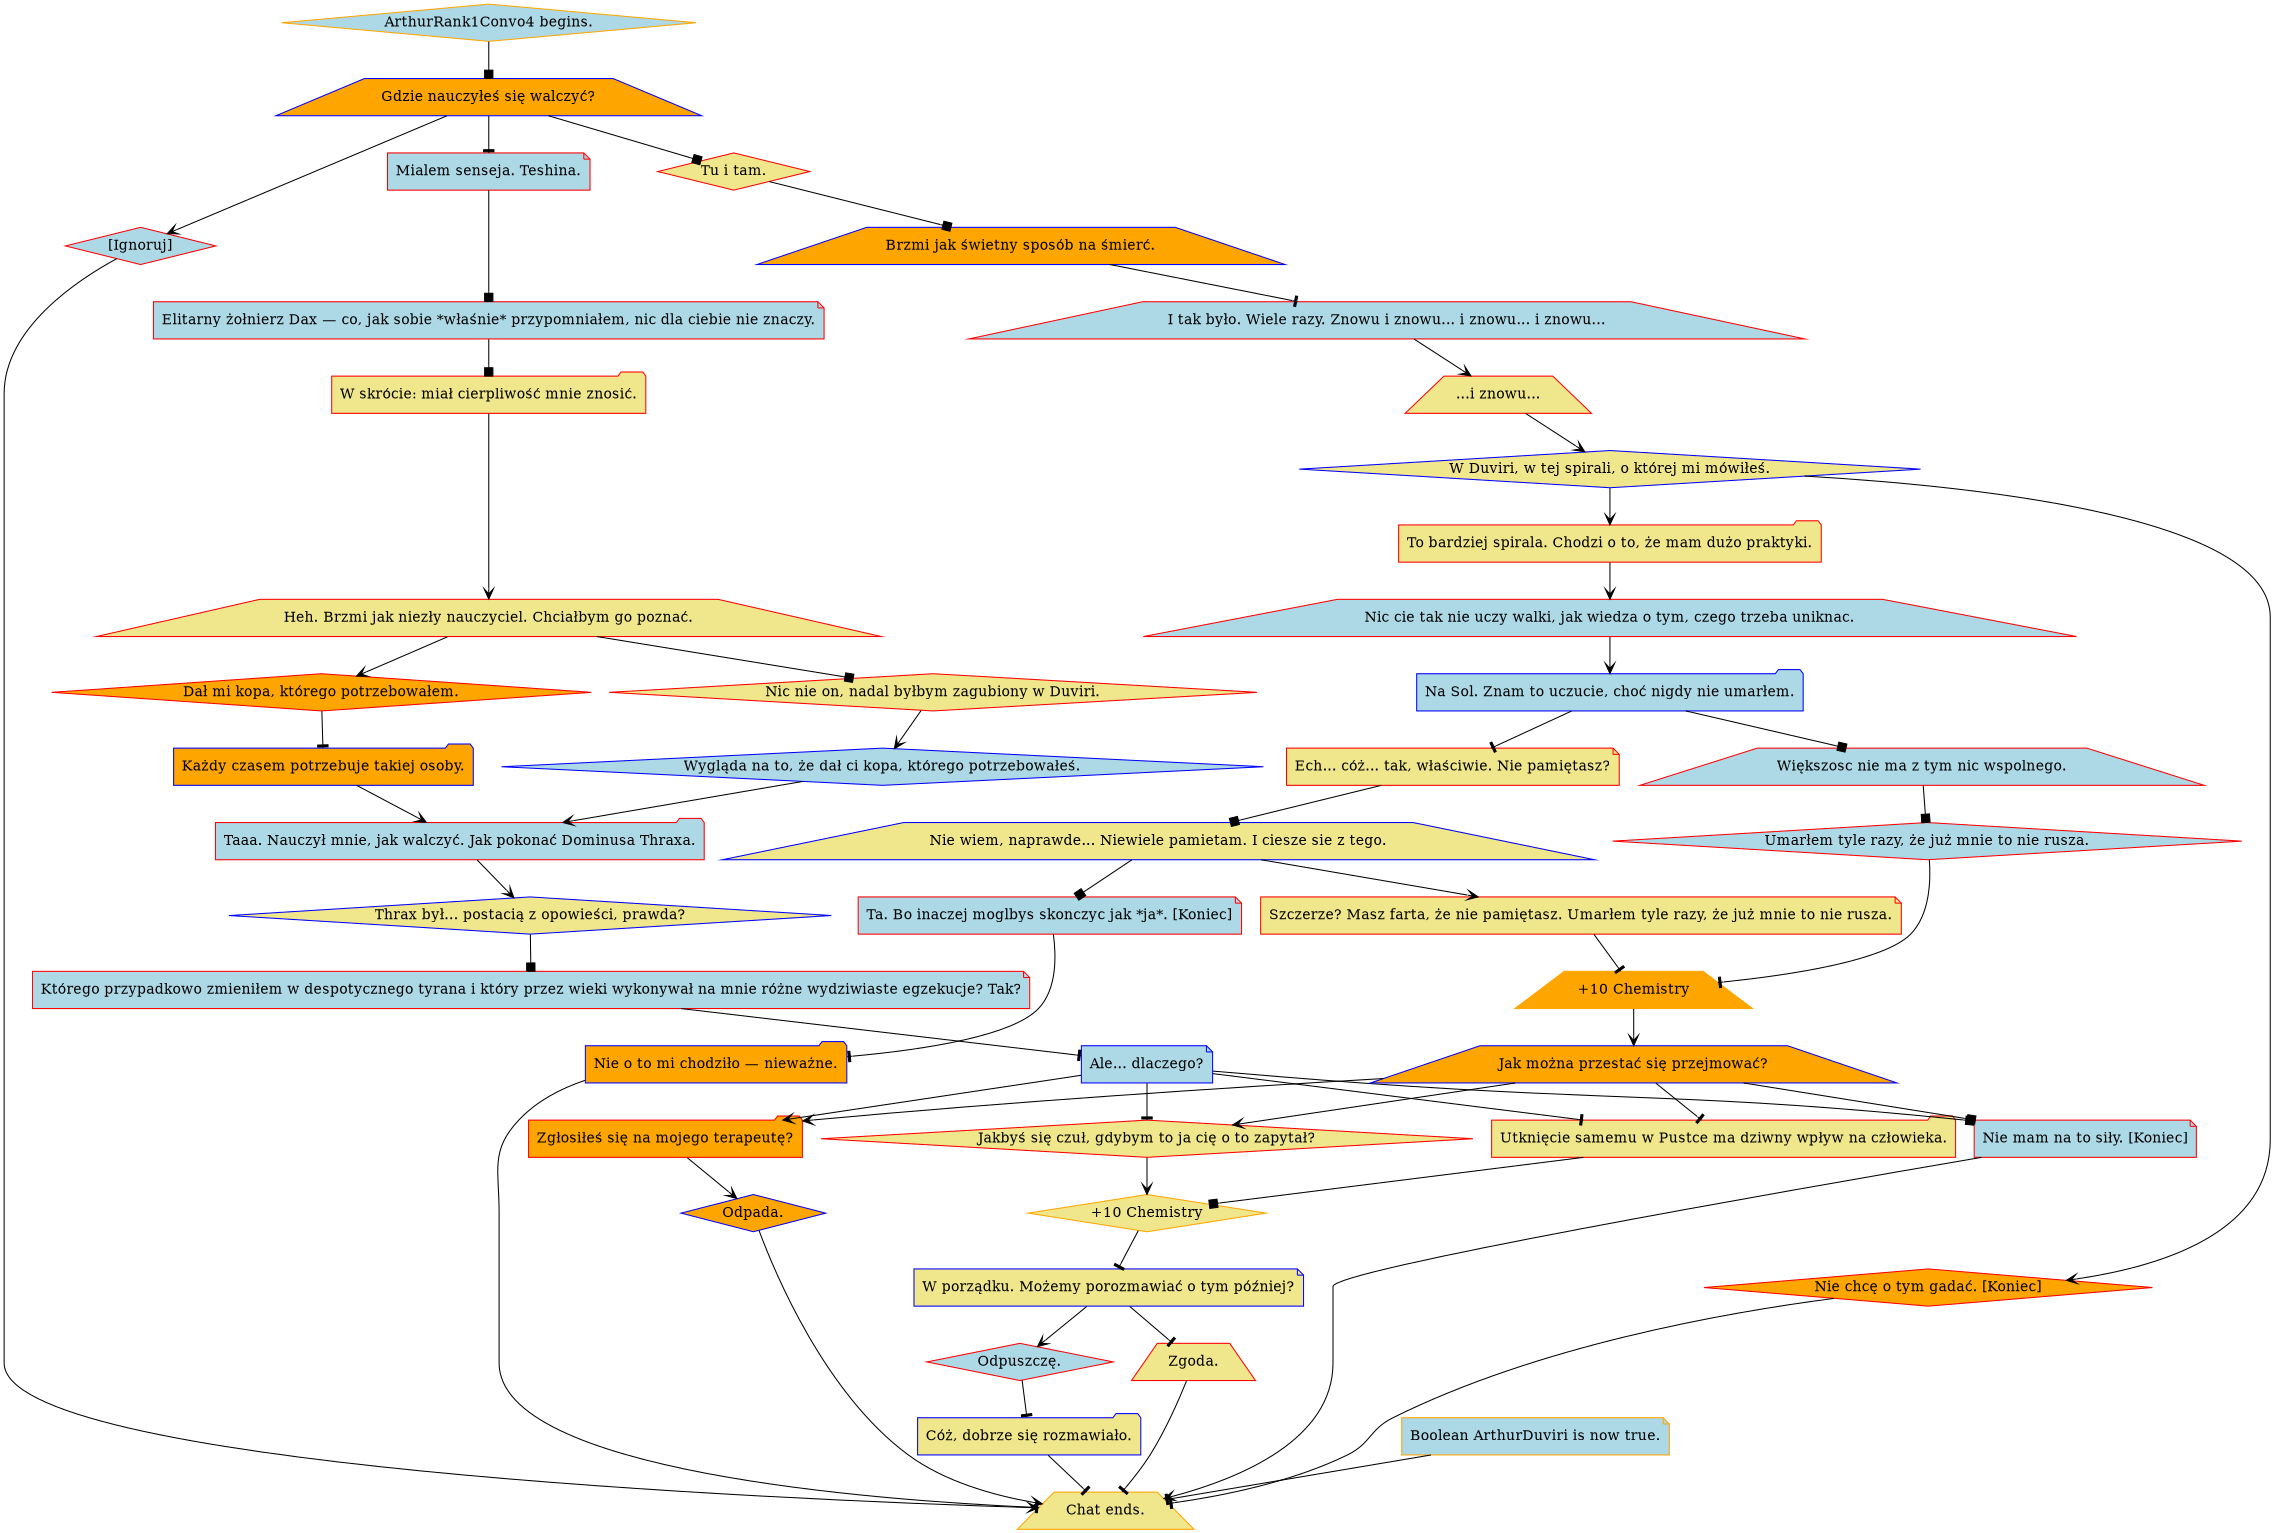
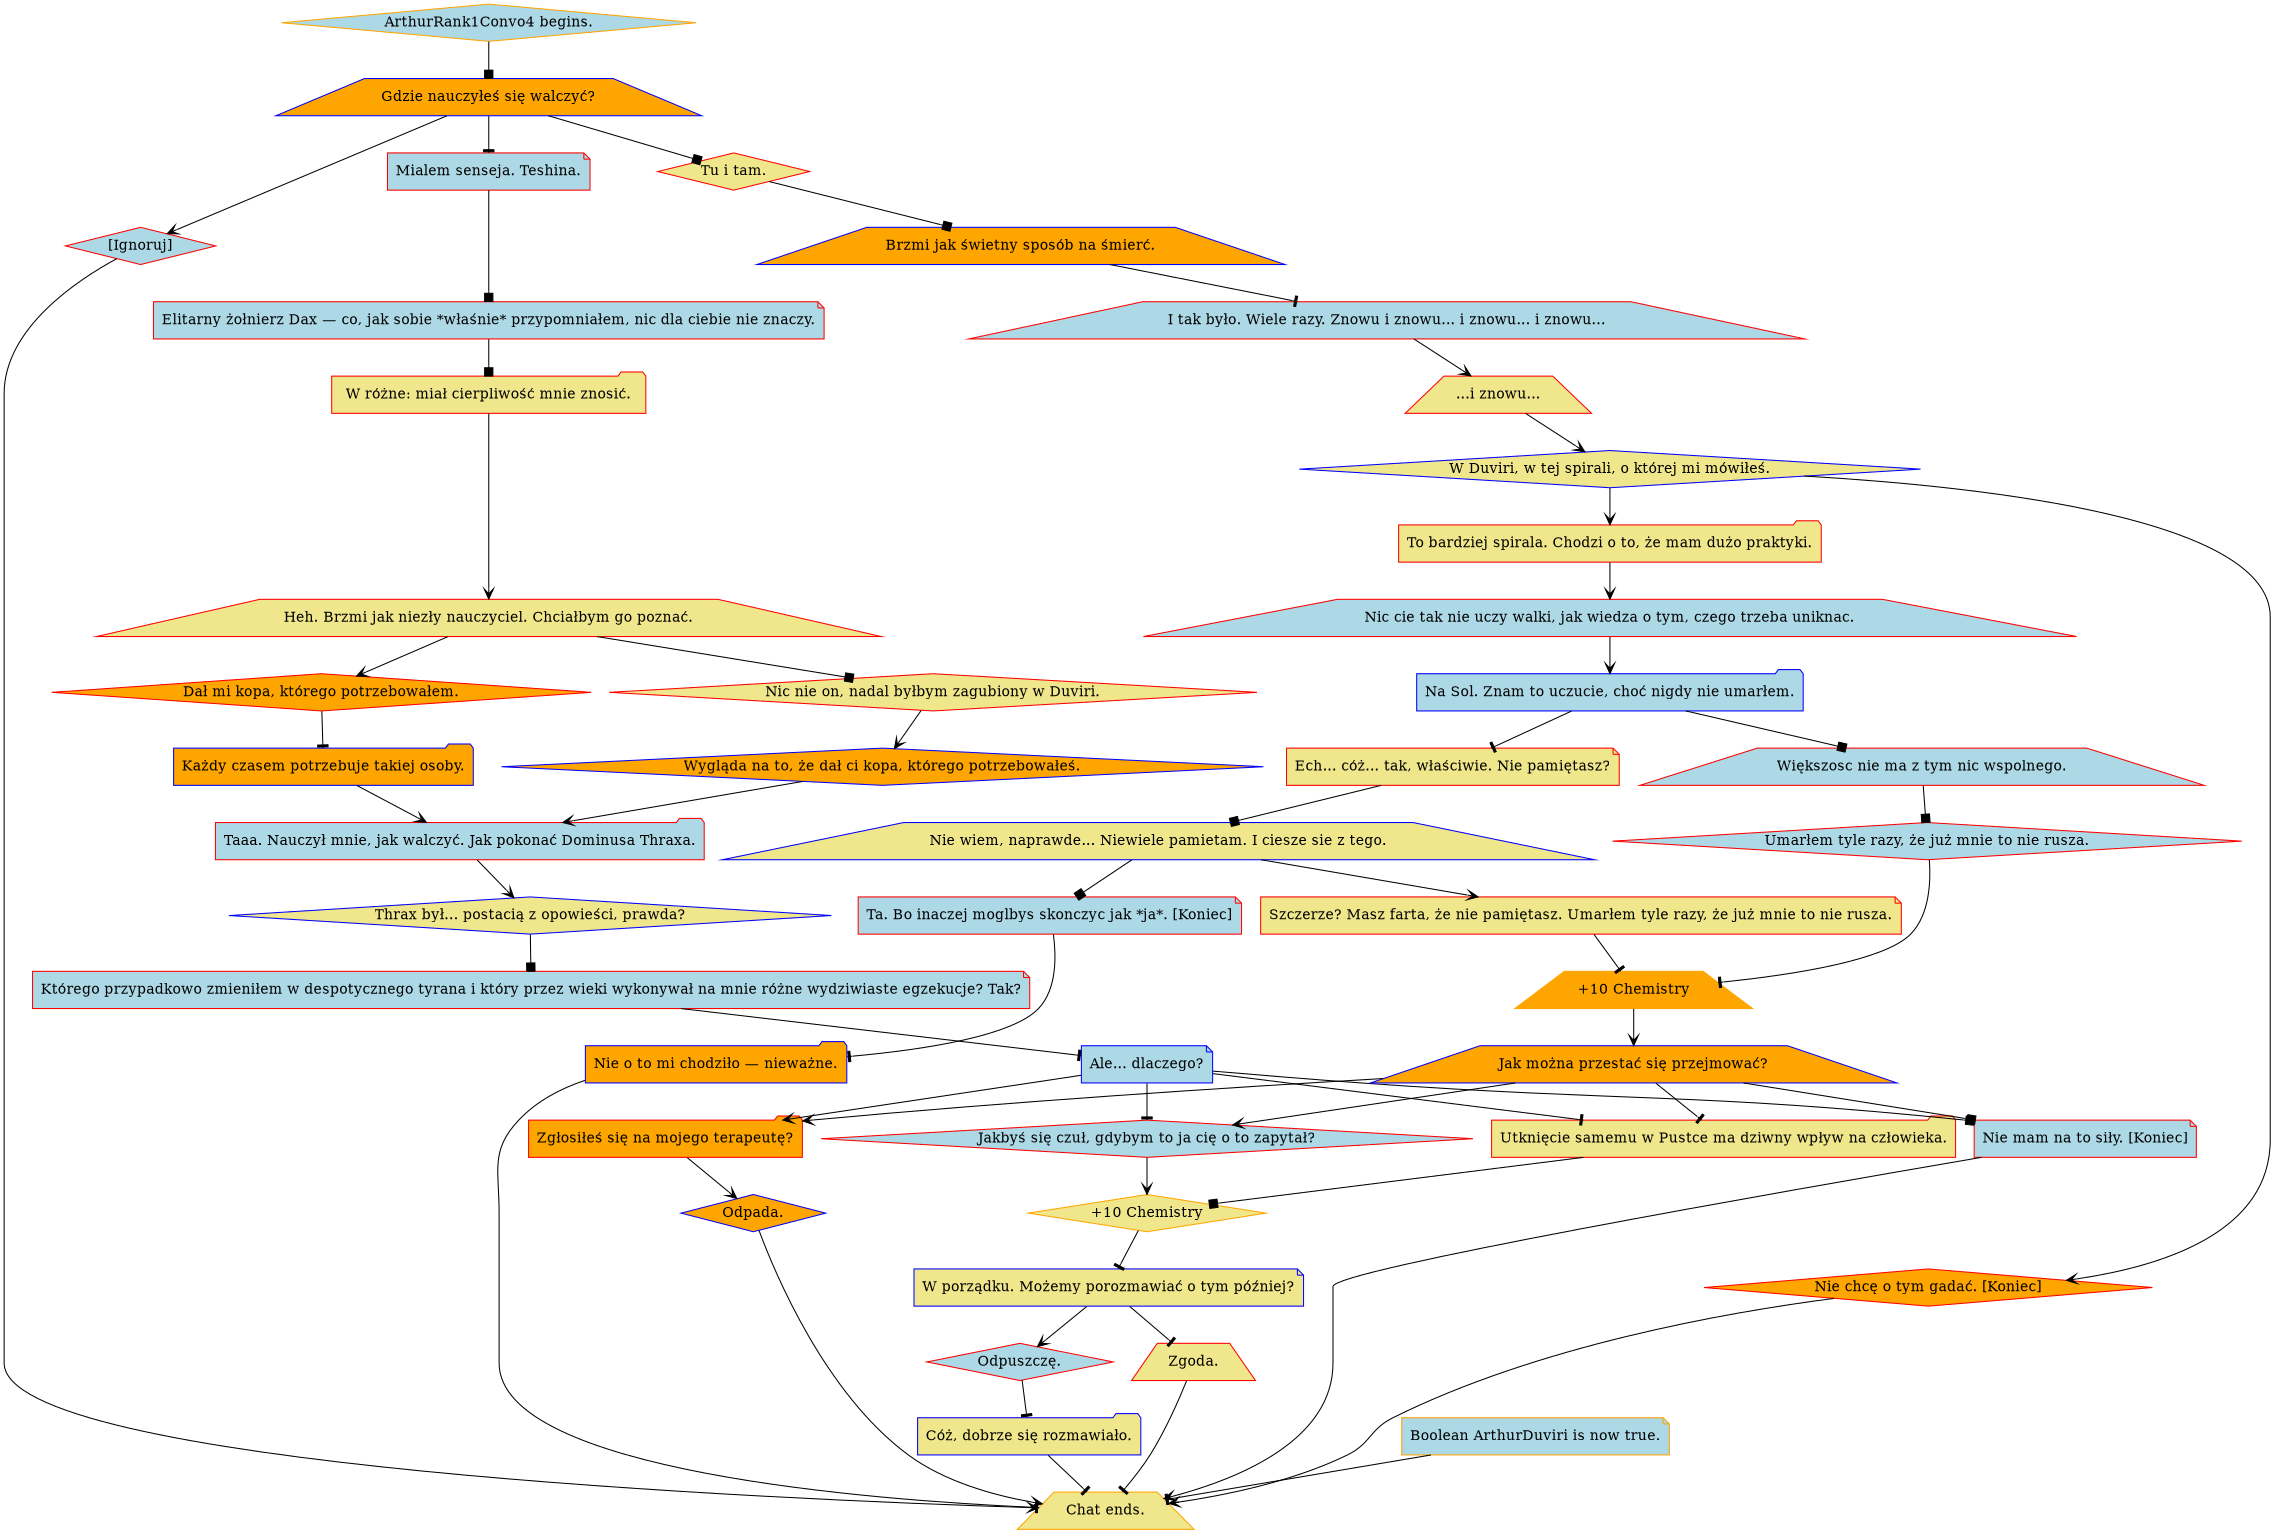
(489, 395) -> (489, 395)
(882, 767) -> (882, 767)
(1147, 1139) -> (1147, 1139)
(1494, 1376) -> (1494, 1376)
